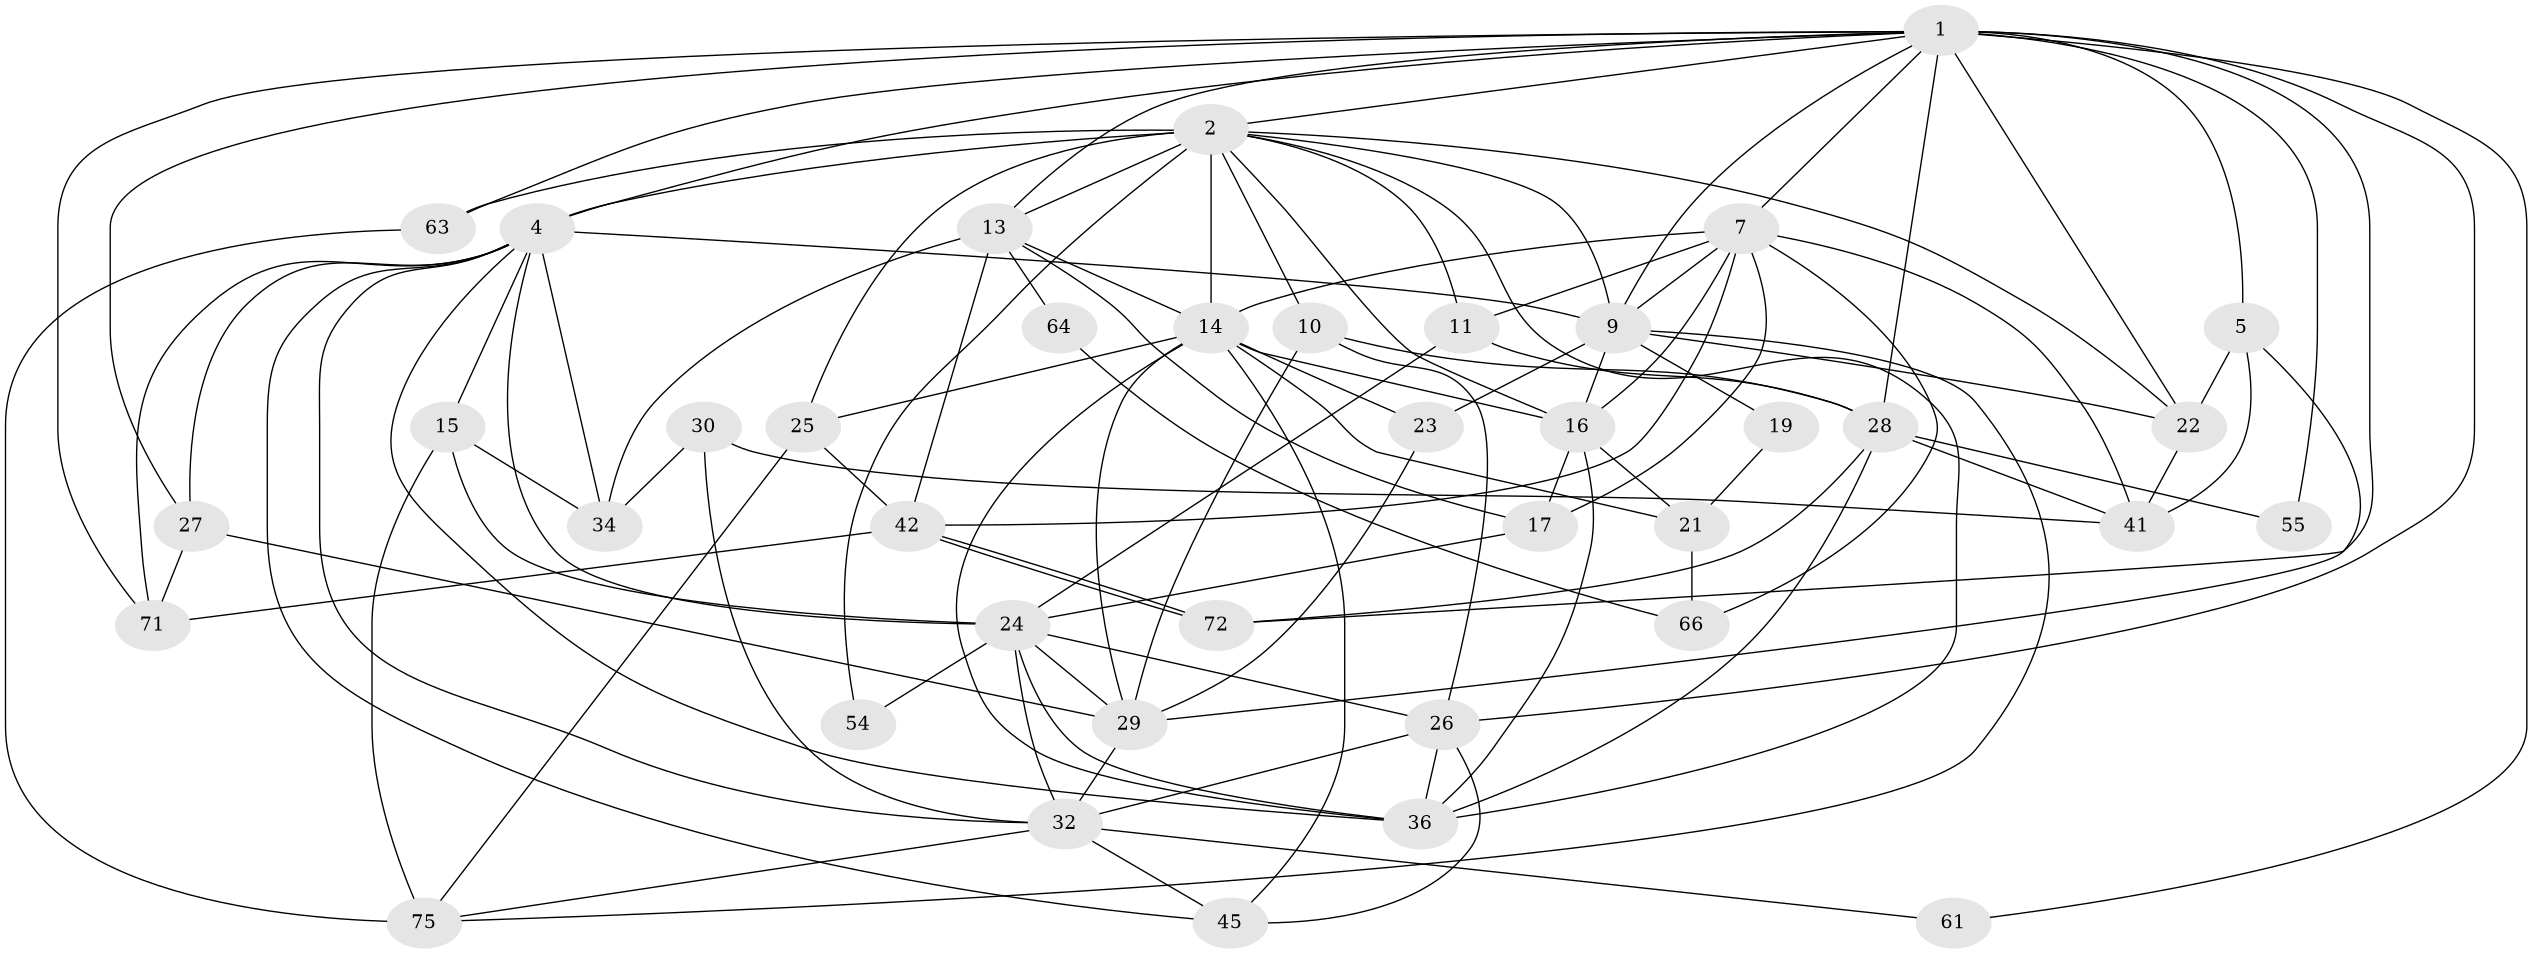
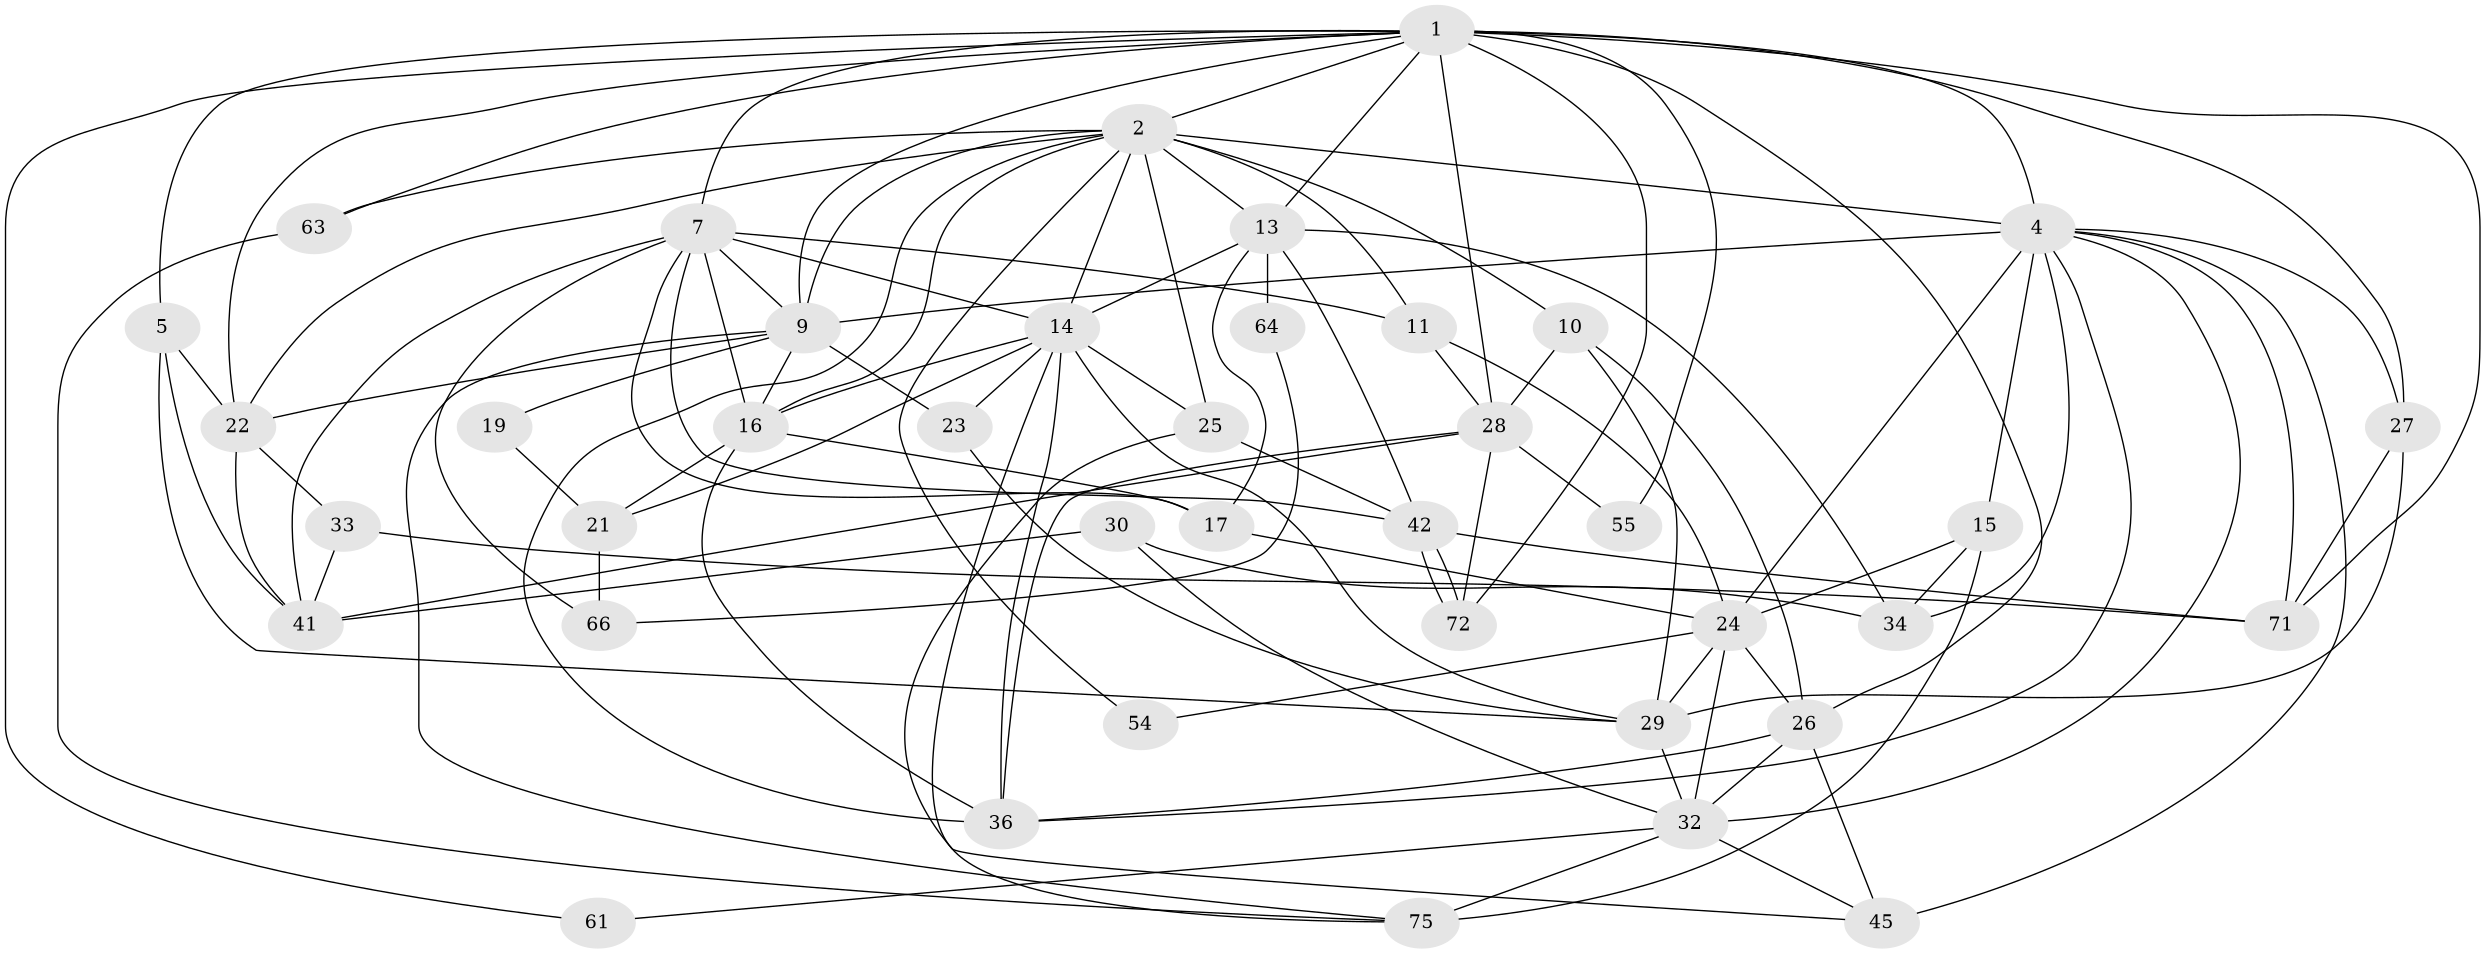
none -> (343, 526)
(1150, 778) -> none
